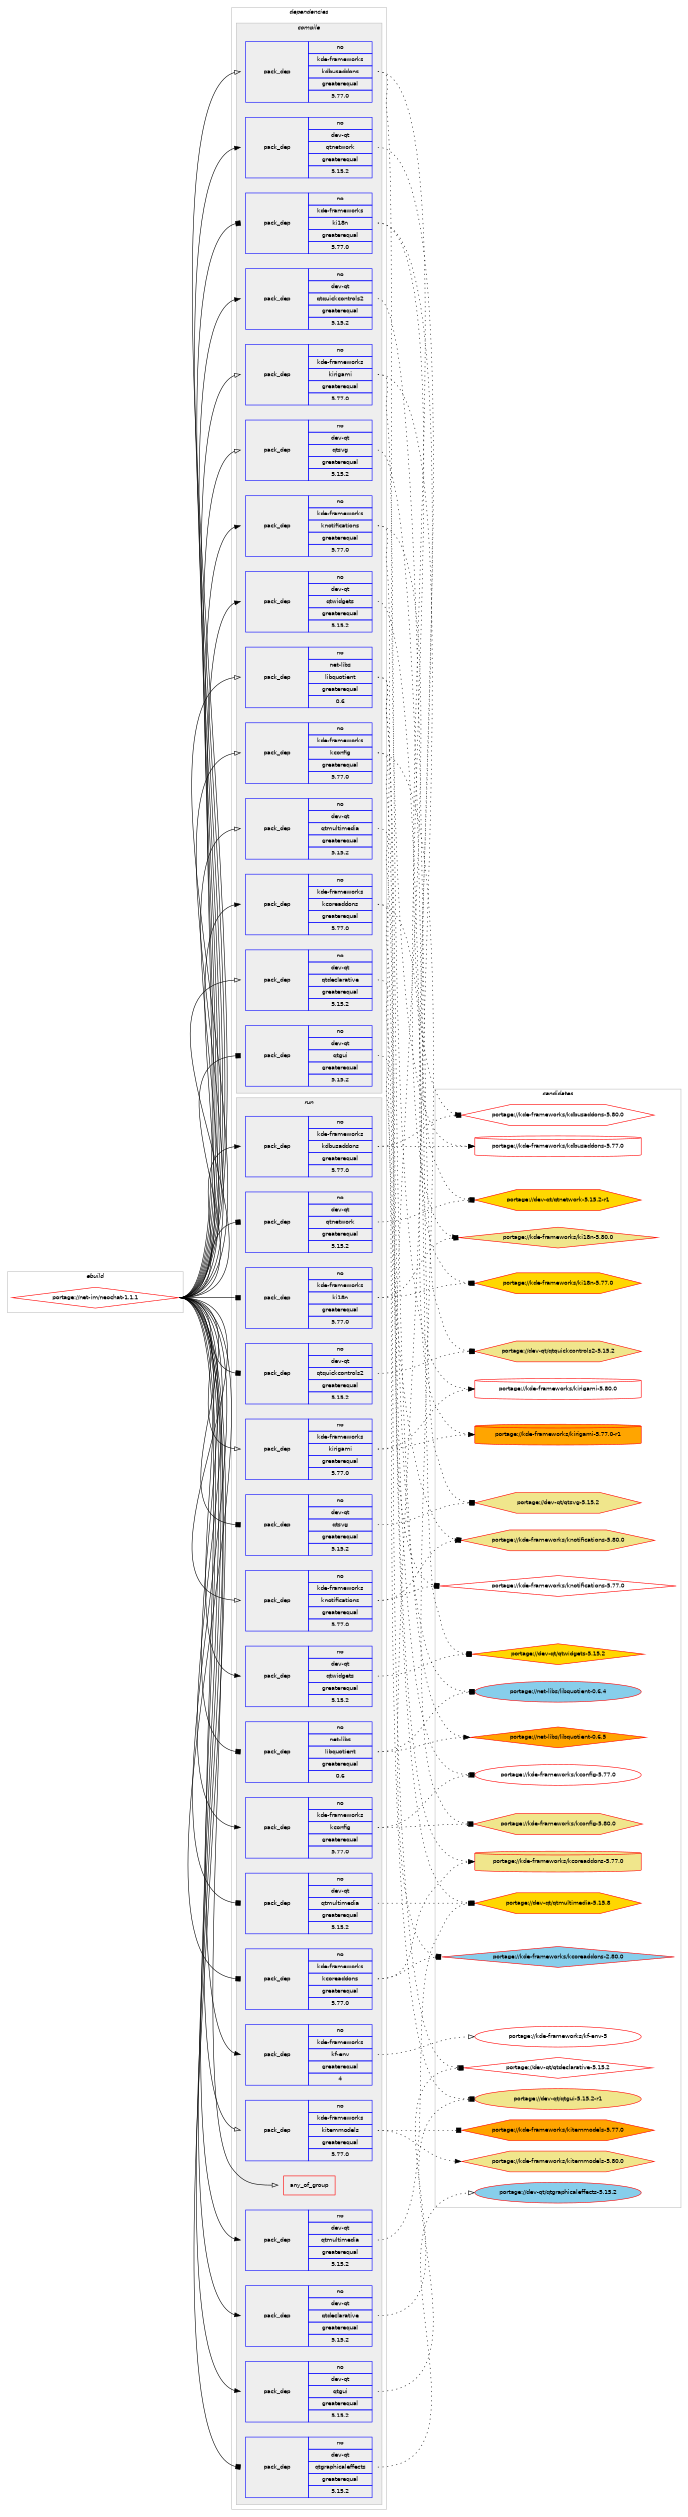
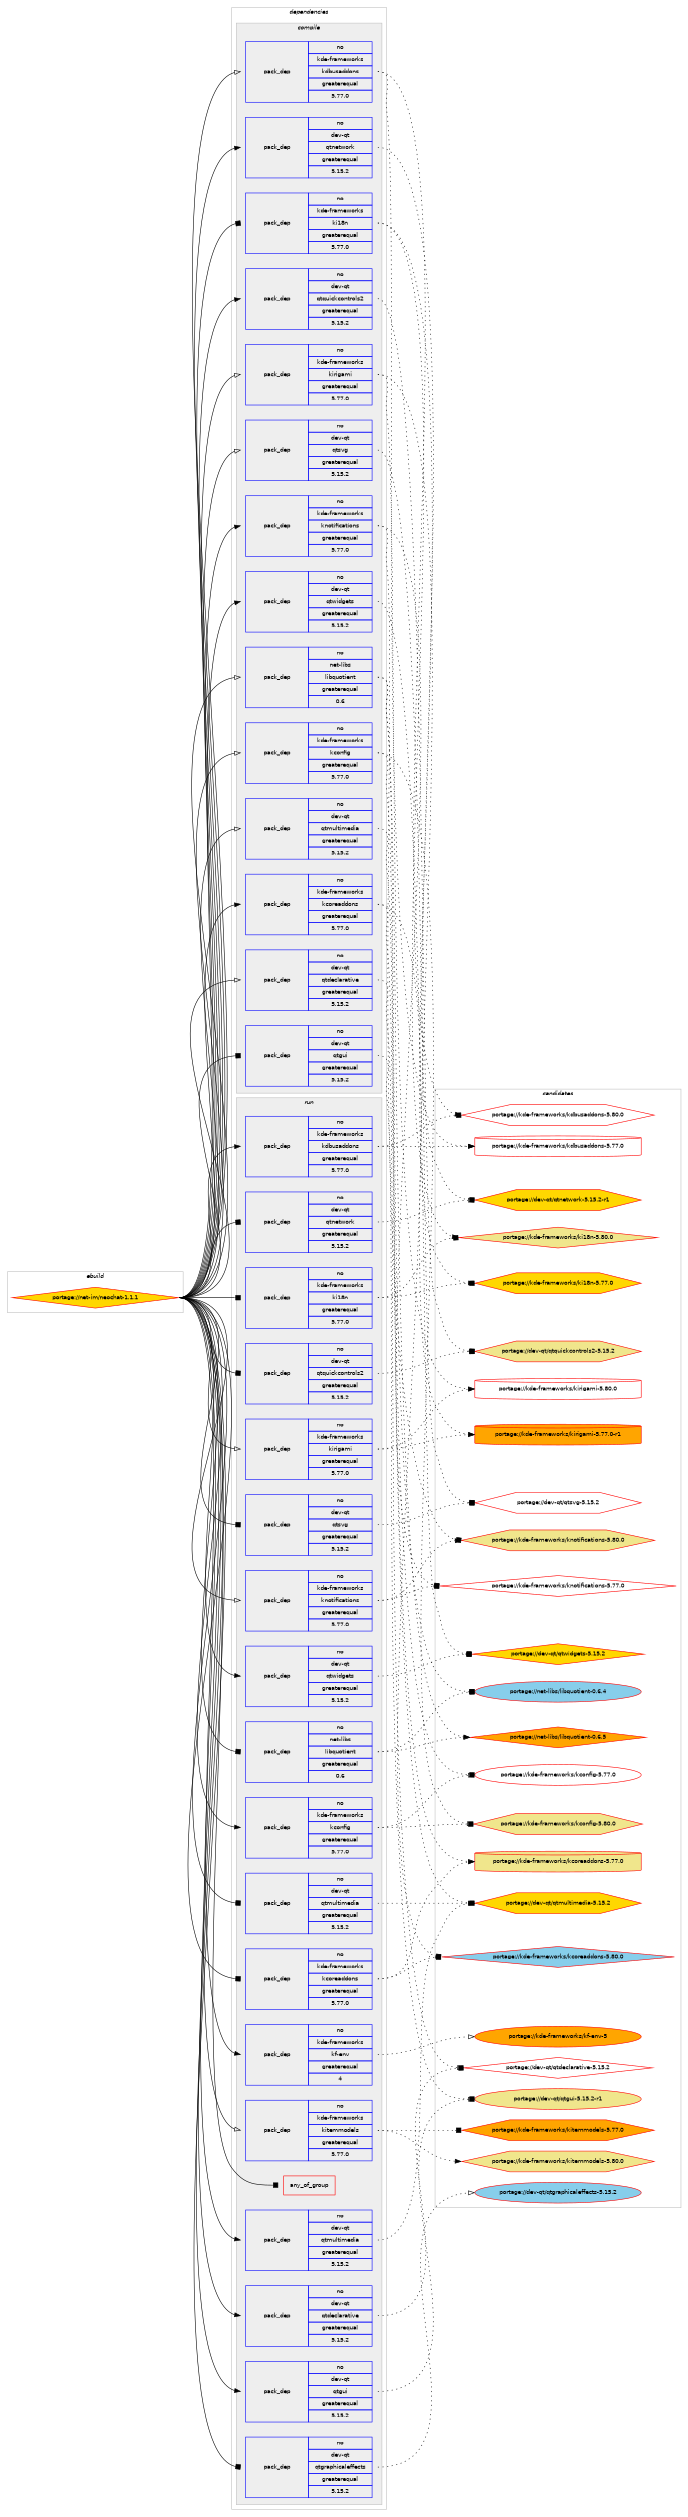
(95, 1298) -> (95, 1298)
(558, 1503) -> (558, 1503)
(216, 1844) -> (216, 1844)
(558, 1903) -> (558, 1903)
(558, 1957) -> (558, 1957)
(558, 2037) -> (558, 2037)
